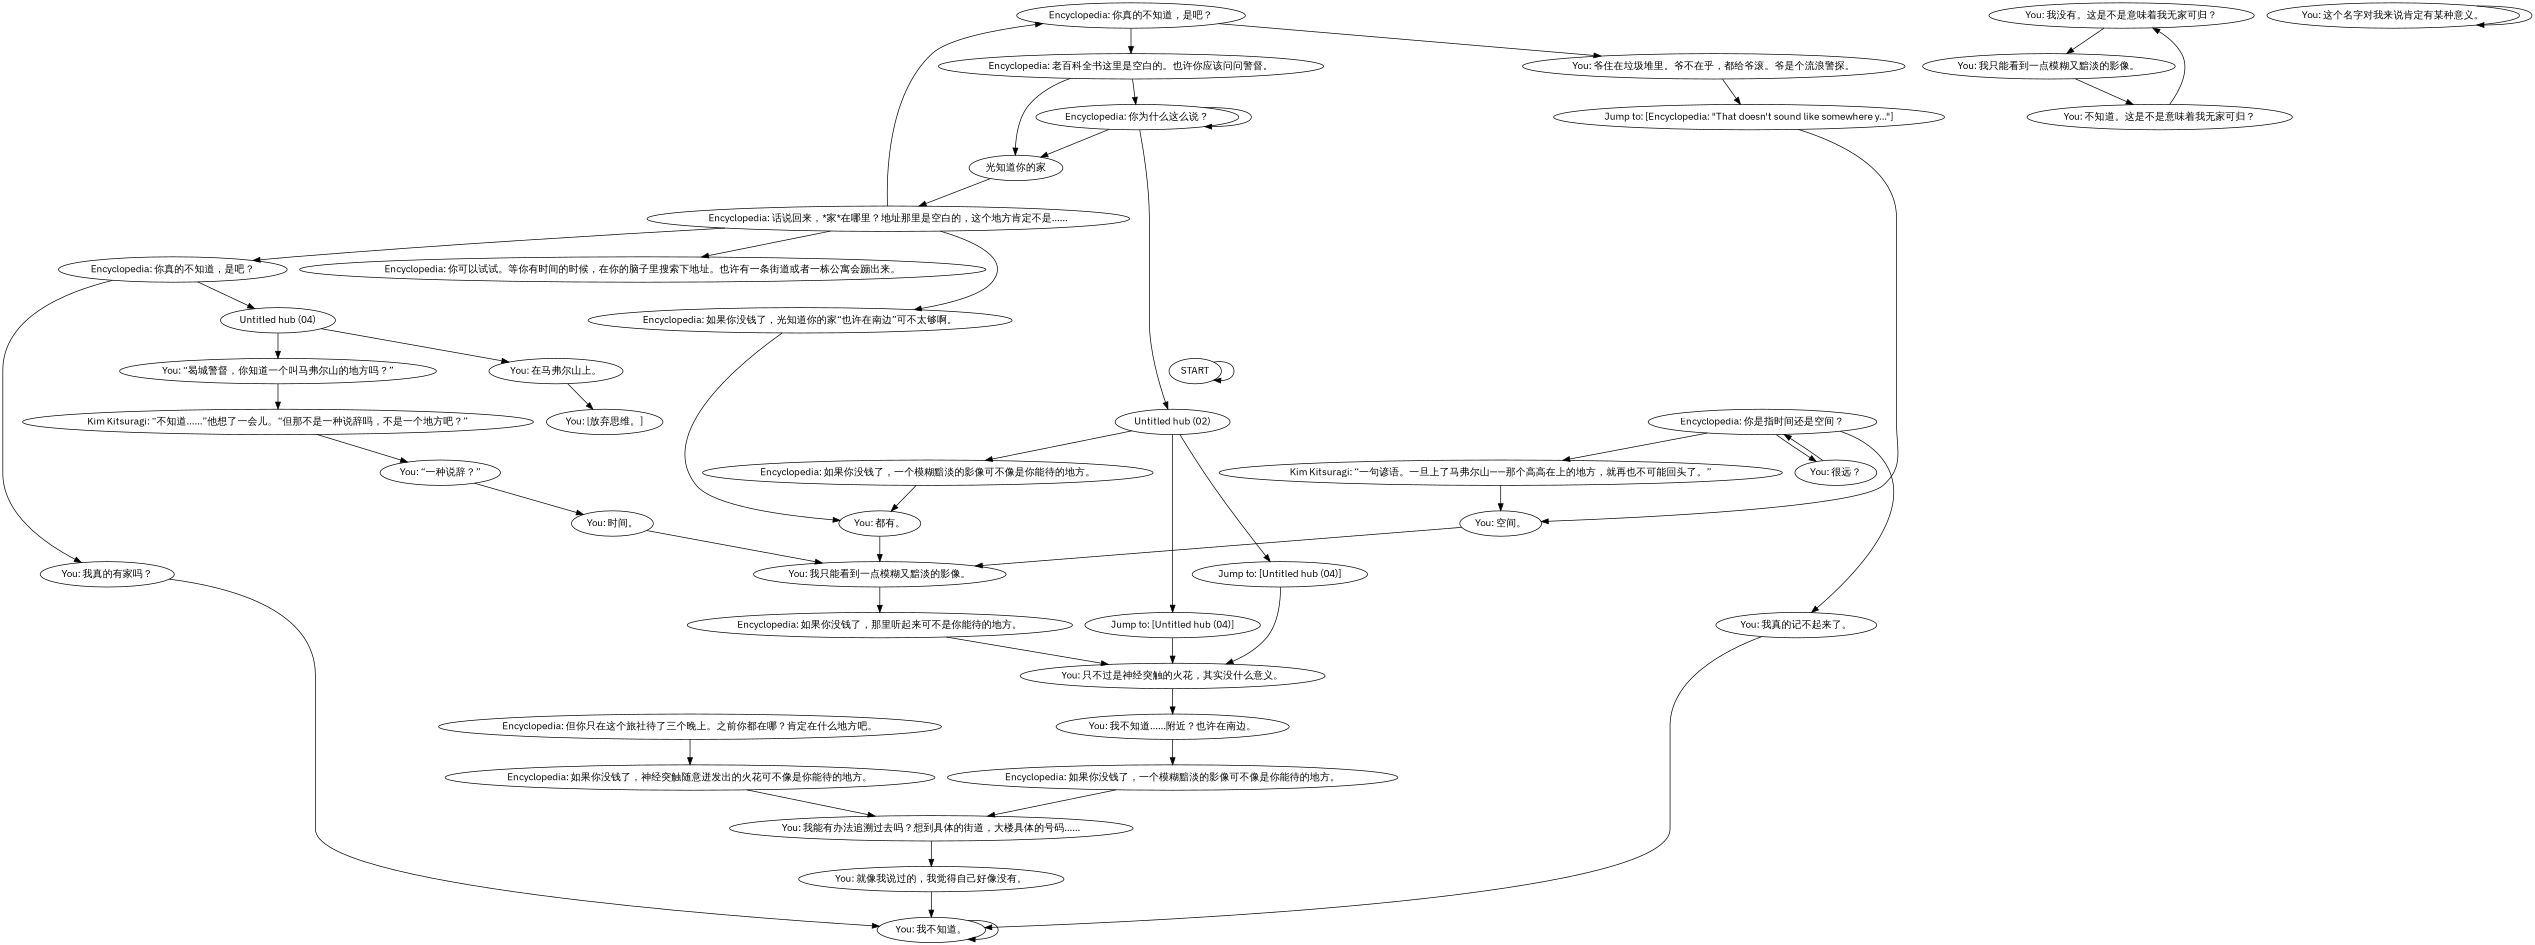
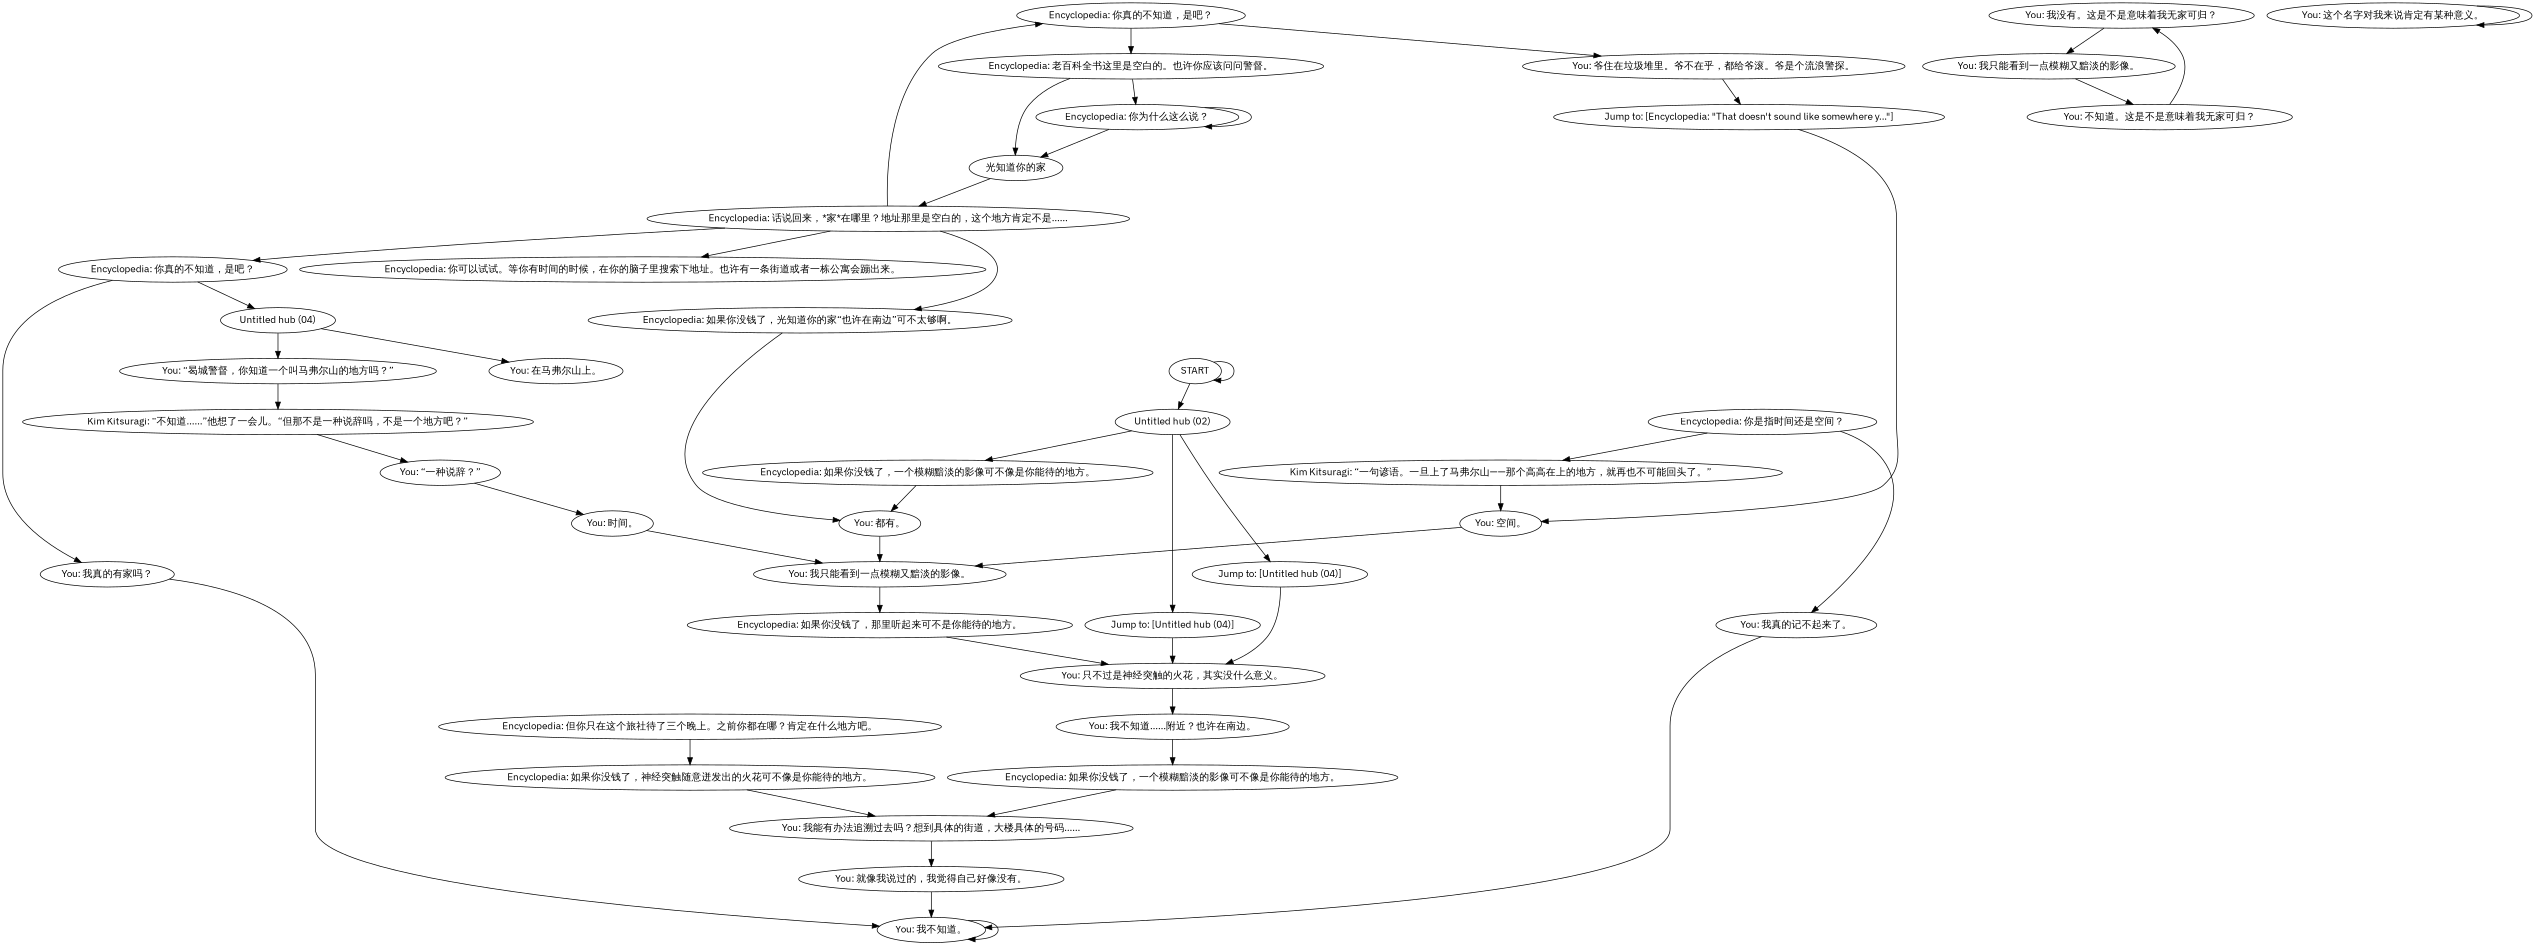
(1149, 267) -> (1185, 393)
(605, 422) -> none
(1836, 473) -> none
